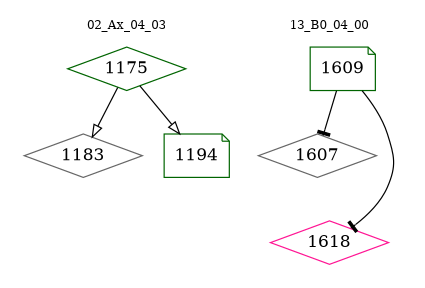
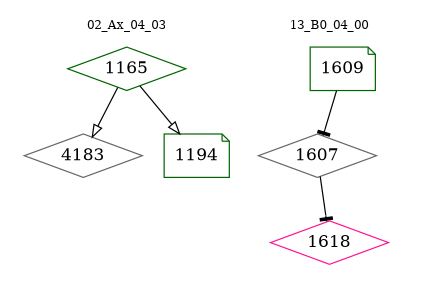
(127, 69) -> (127, 69)
(83, 156) -> (83, 156)
(394, 160) -> (323, 196)
